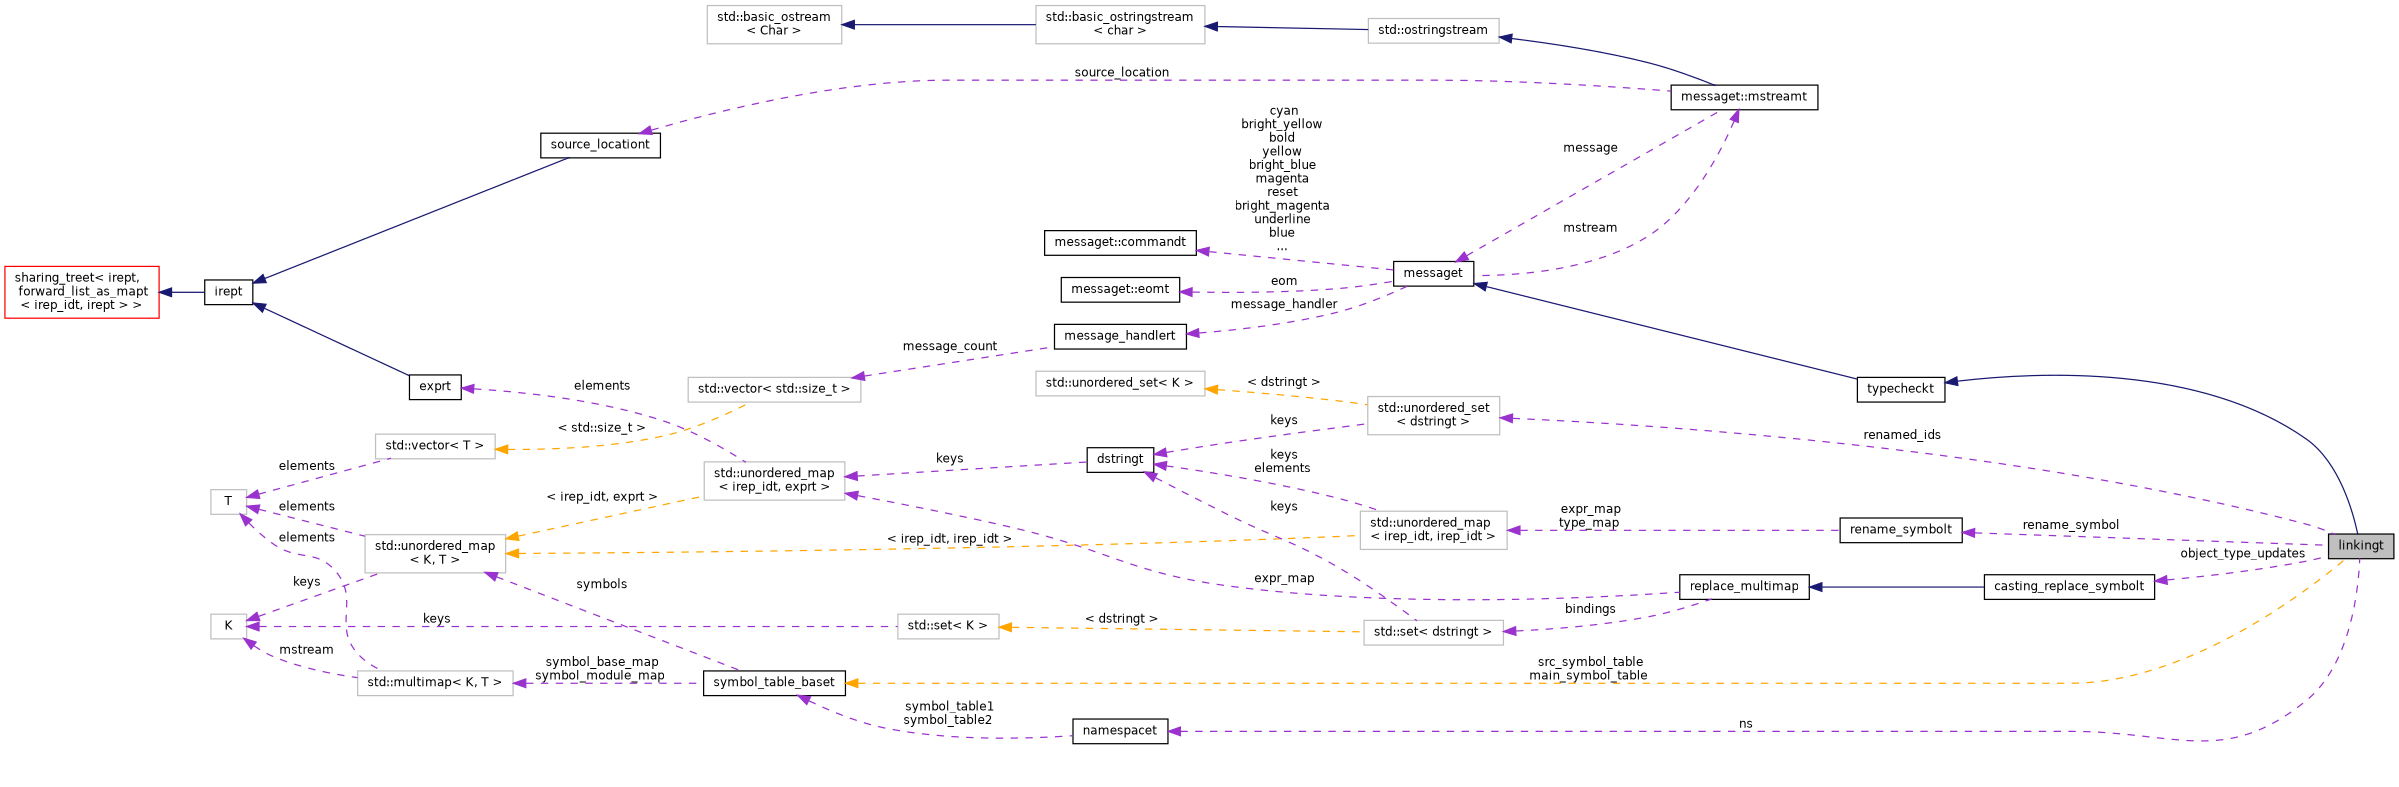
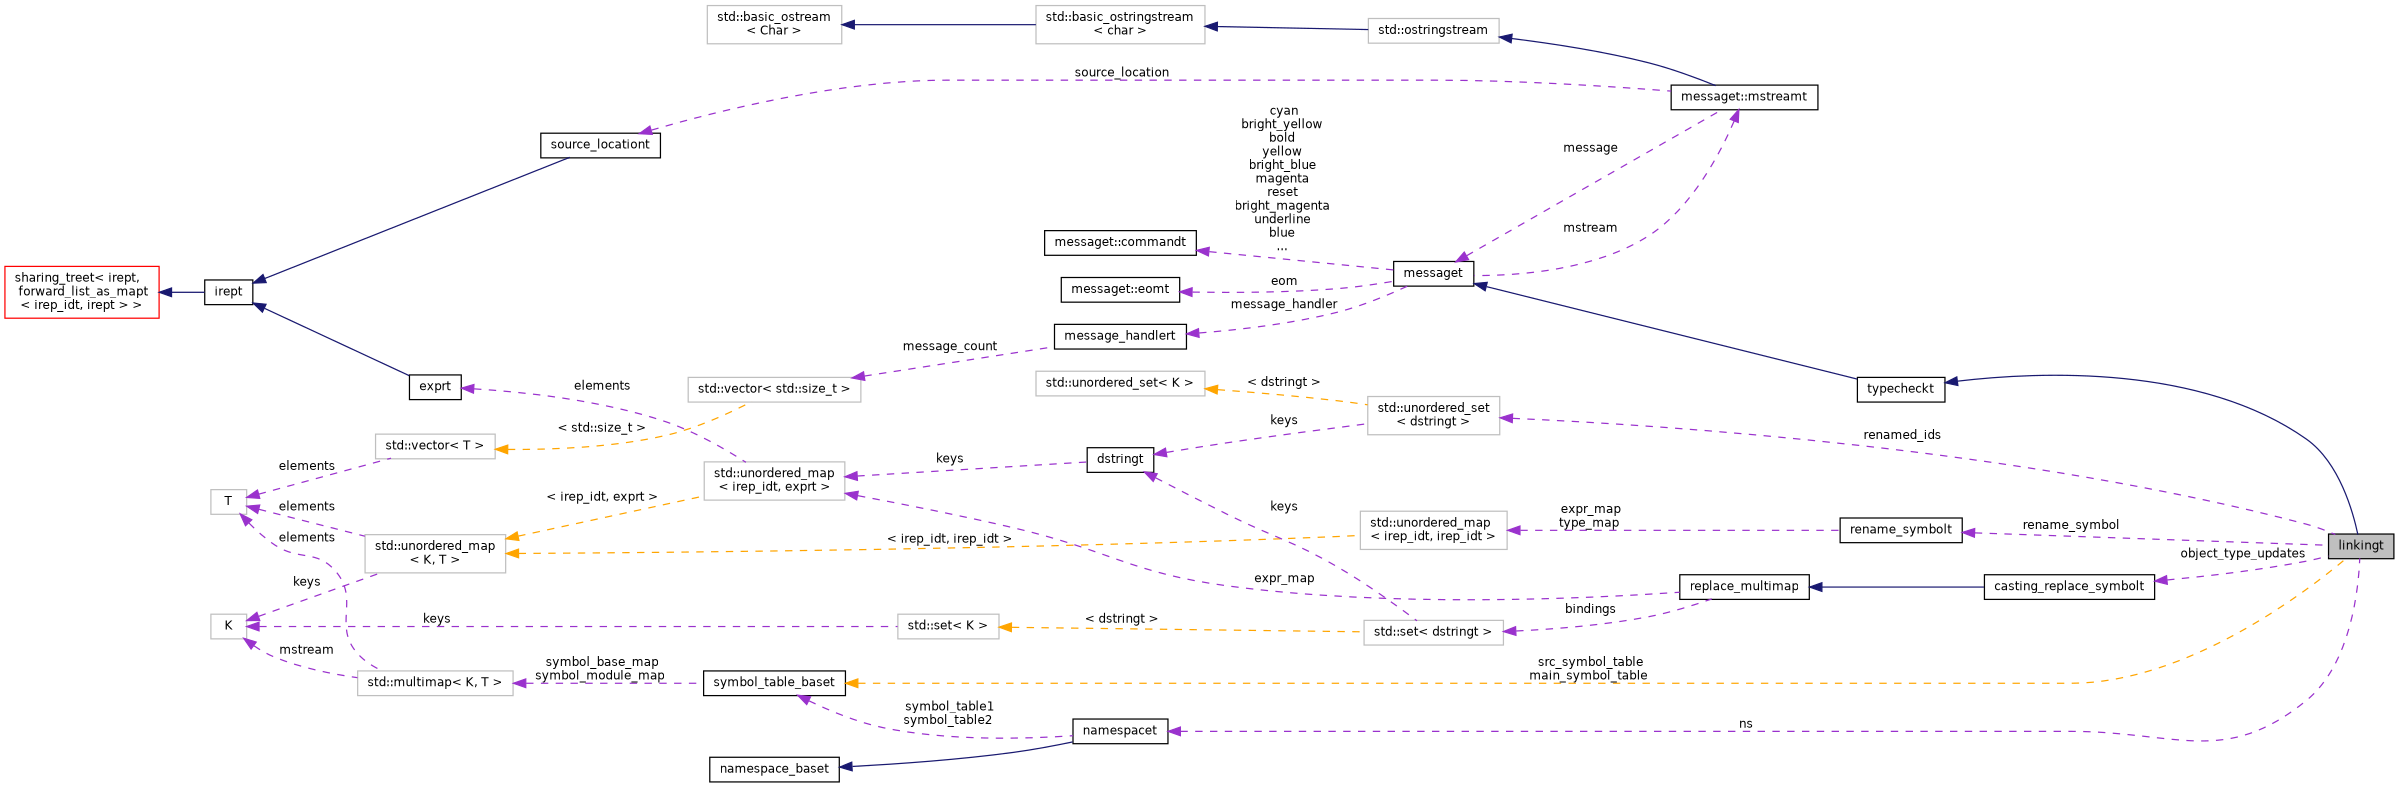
(1275, 484) -> none
(601, 617) -> none
none -> (775, 770)
